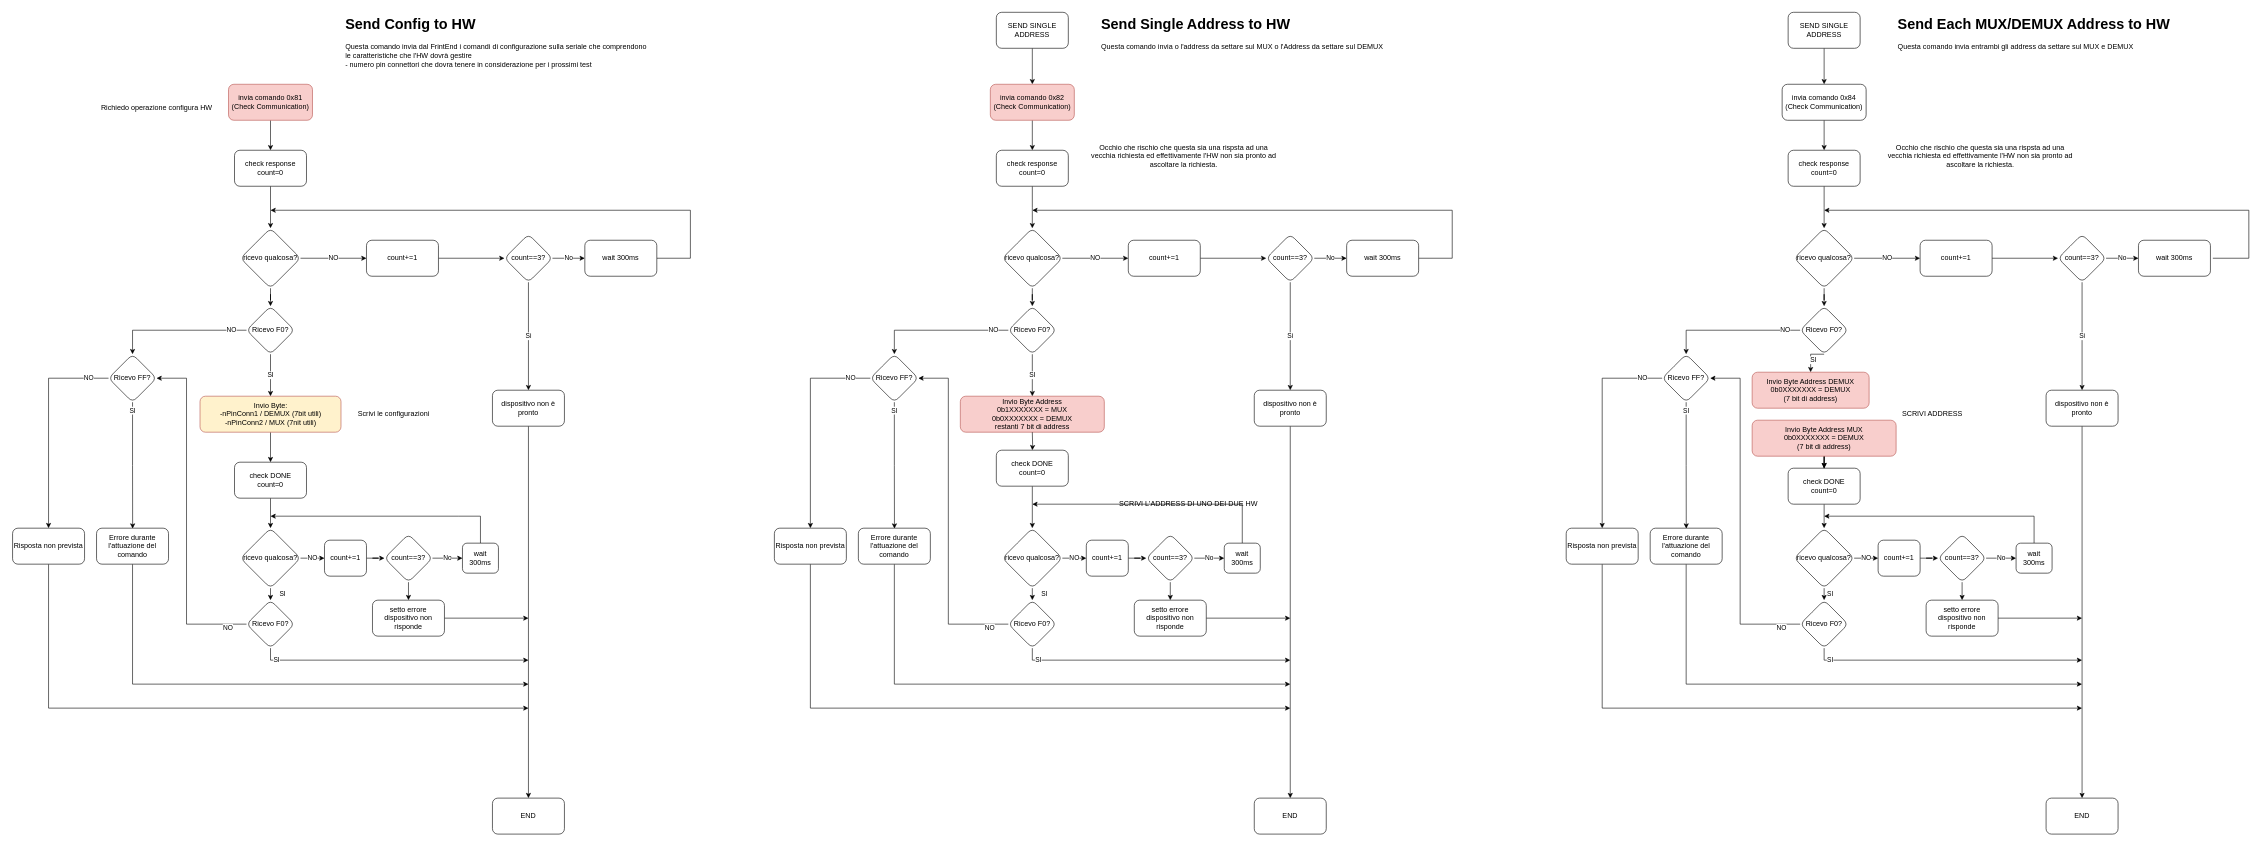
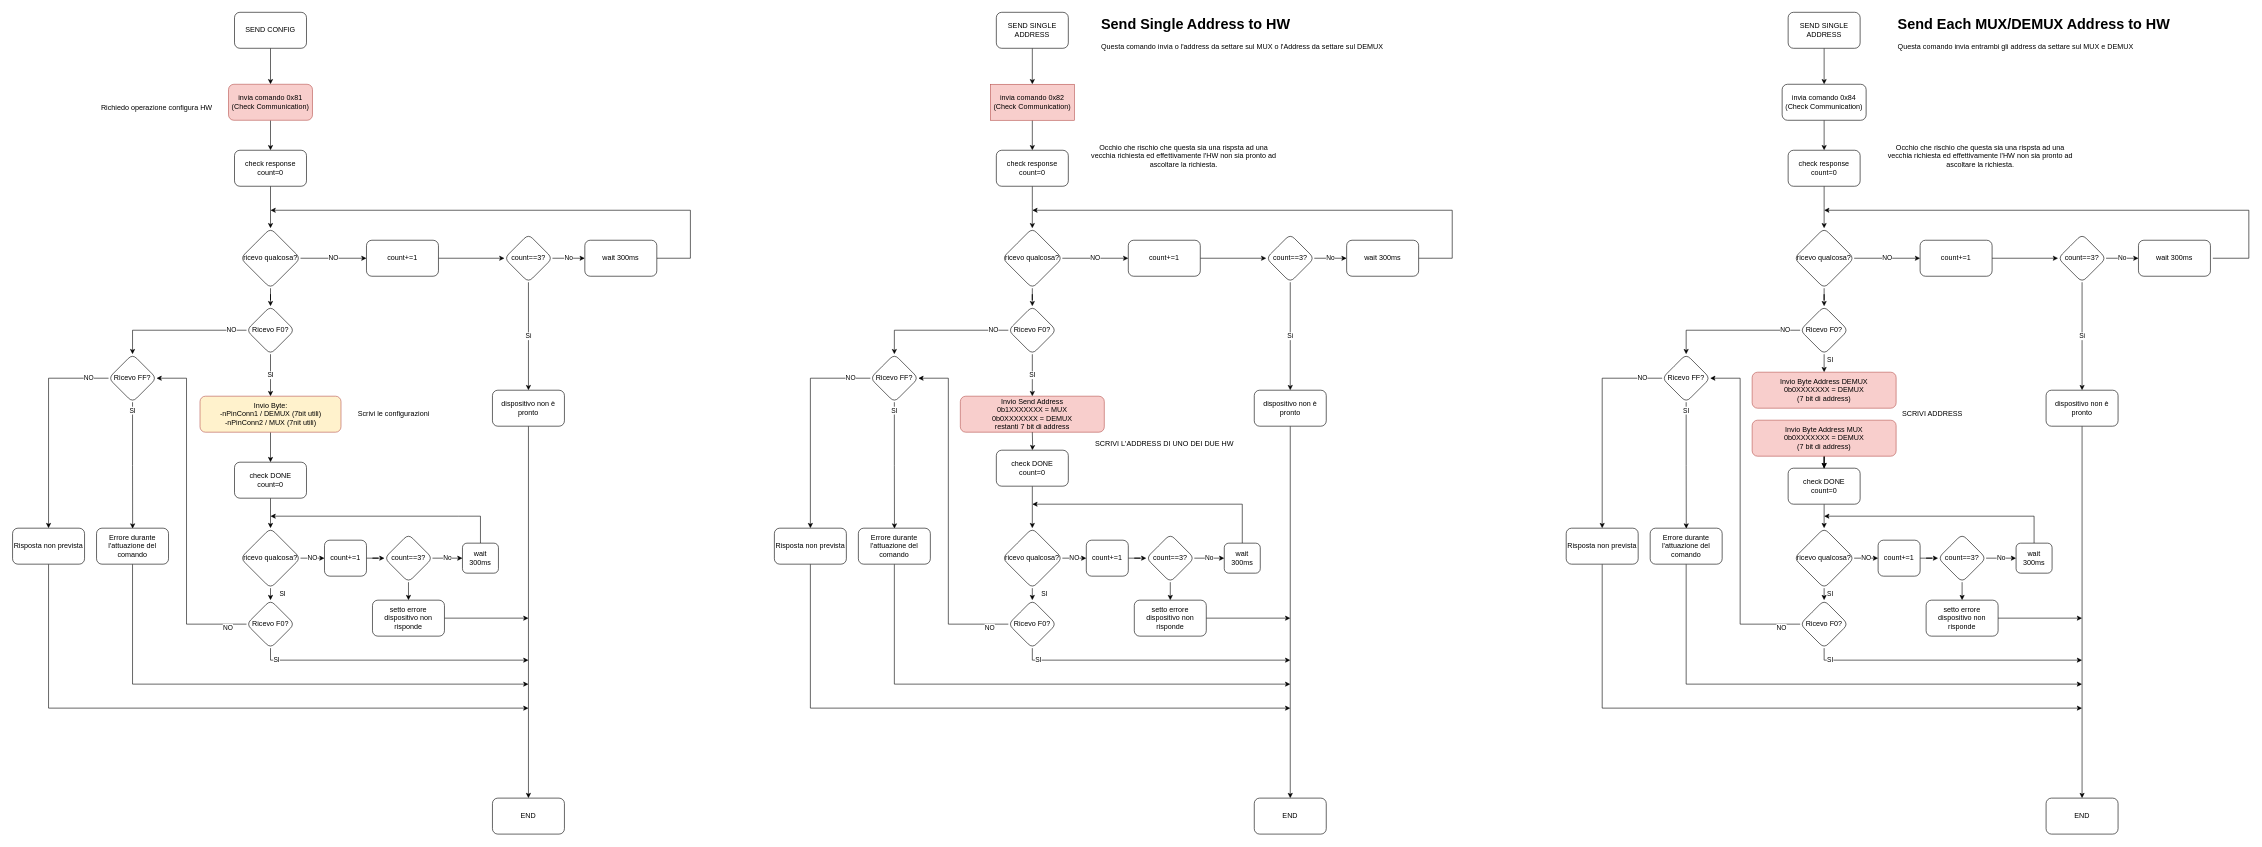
none -> (270, 30)
(498, 48) -> none
none -> (270, 64)
(1032, 102) -> (1032, 102)
(1811, 390) -> (1824, 390)
(1032, 414) -> (1032, 414)
(1188, 504) -> (1164, 444)
